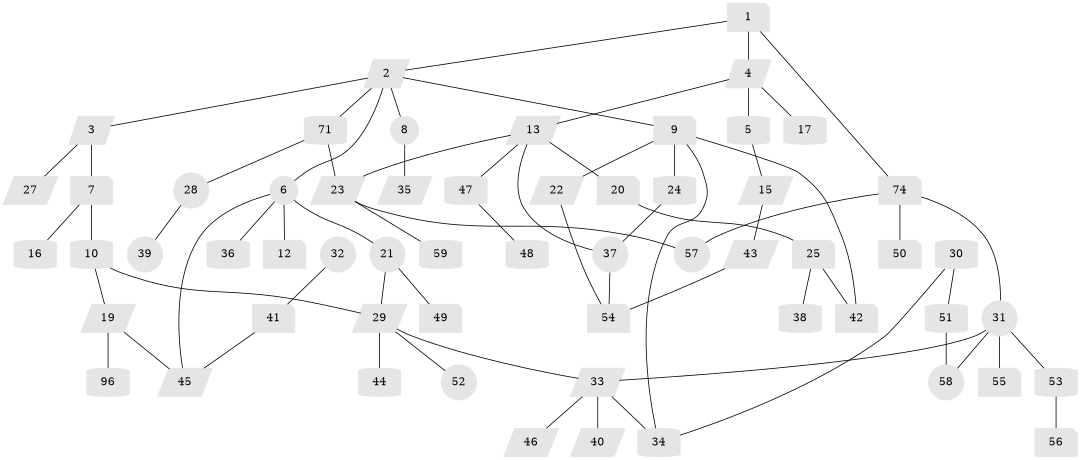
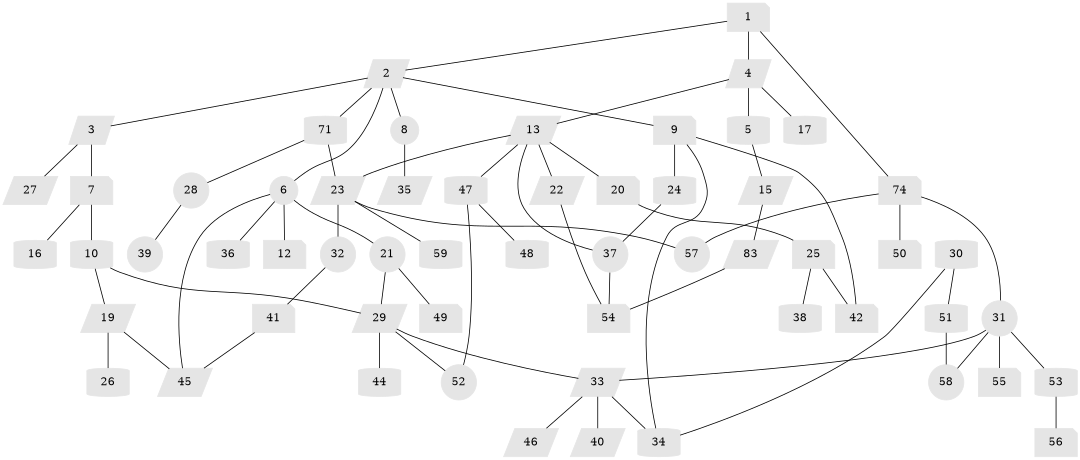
(618, 159) -> (545, 160)
none -> (338, 219)
(751, 254) -> (751, 254)
none -> (472, 285)
(108, 382) -> (108, 382)
